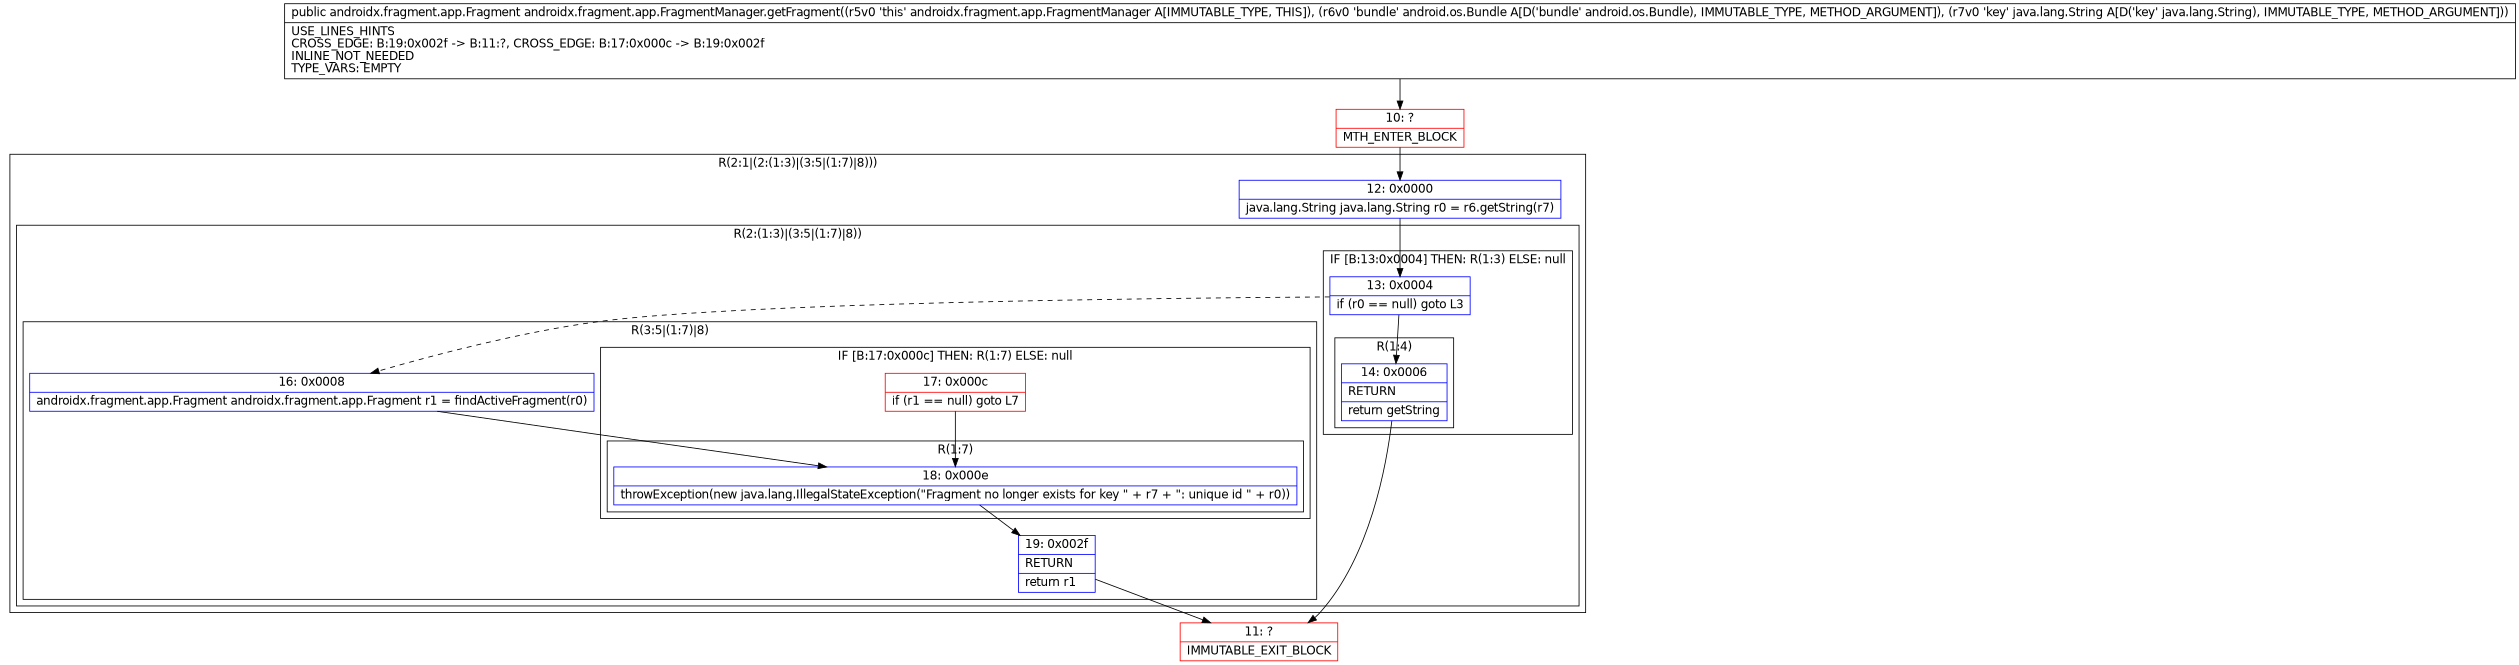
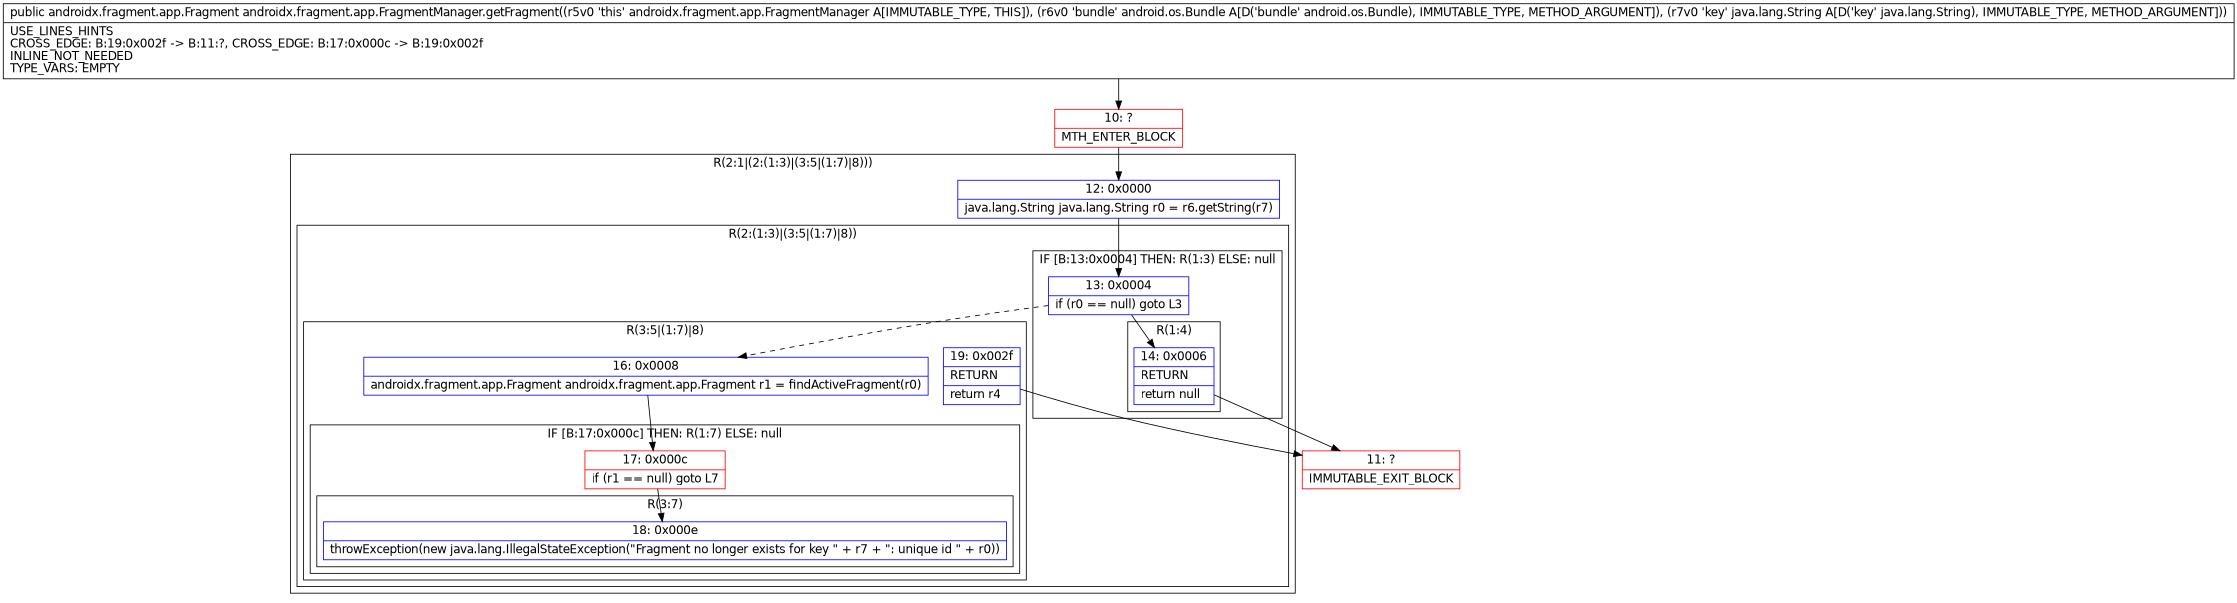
(1394, 411) -> (1171, 395)
(609, 436) -> (650, 419)
(955, 450) -> (665, 505)
(1005, 524) -> none
(1051, 582) -> (976, 395)
